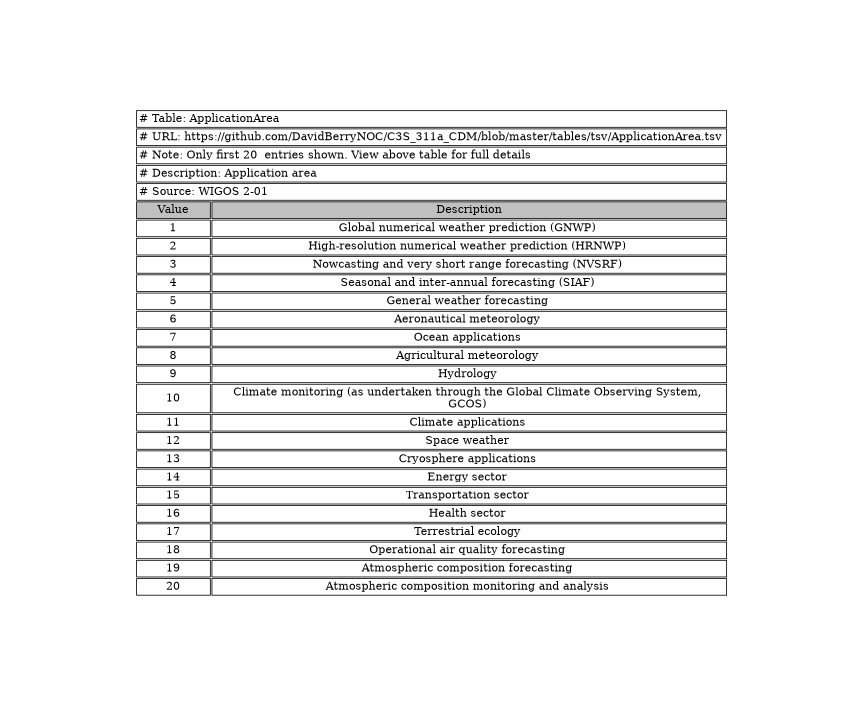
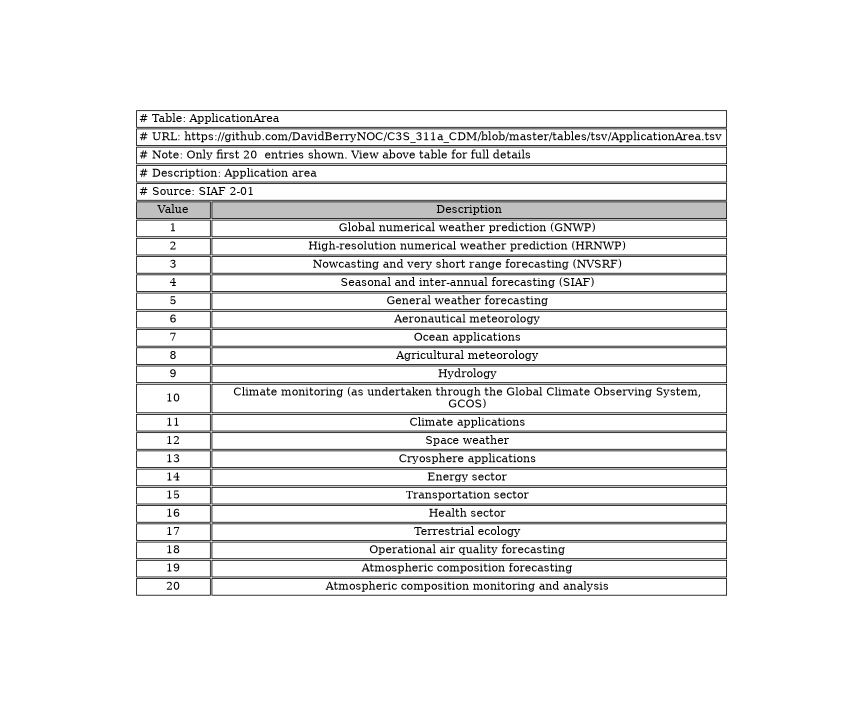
(204, 192) -> (197, 192)
